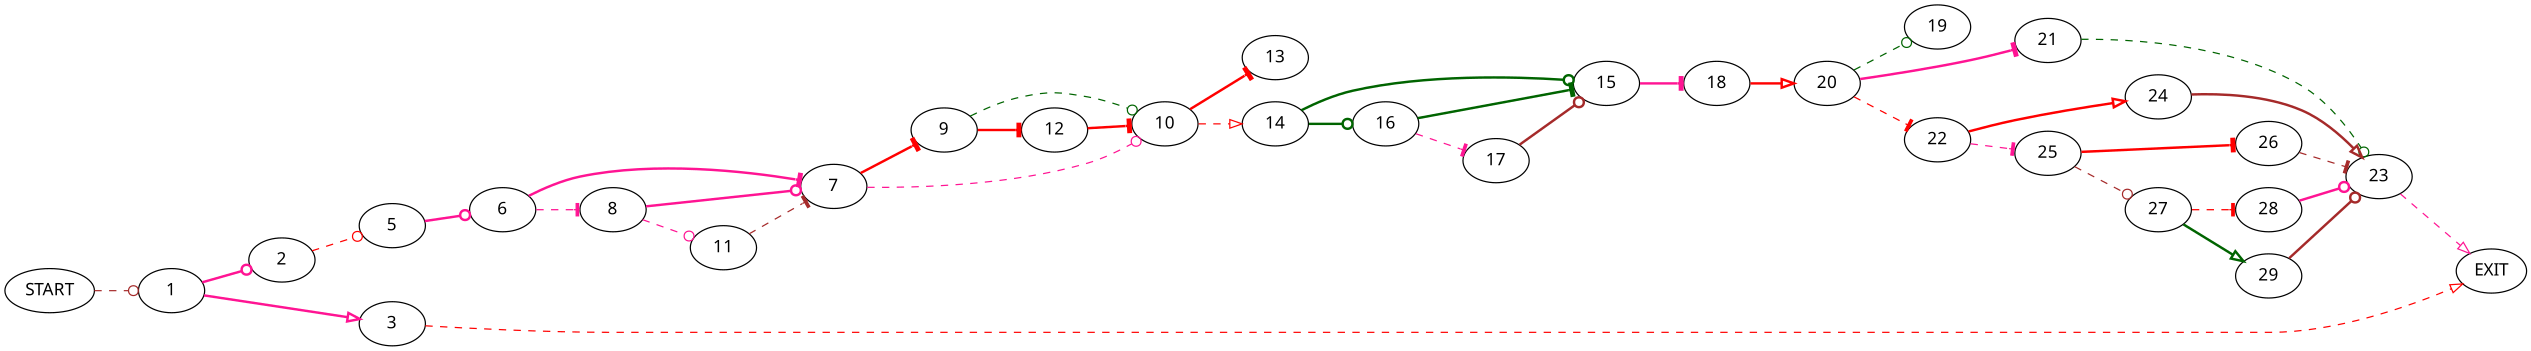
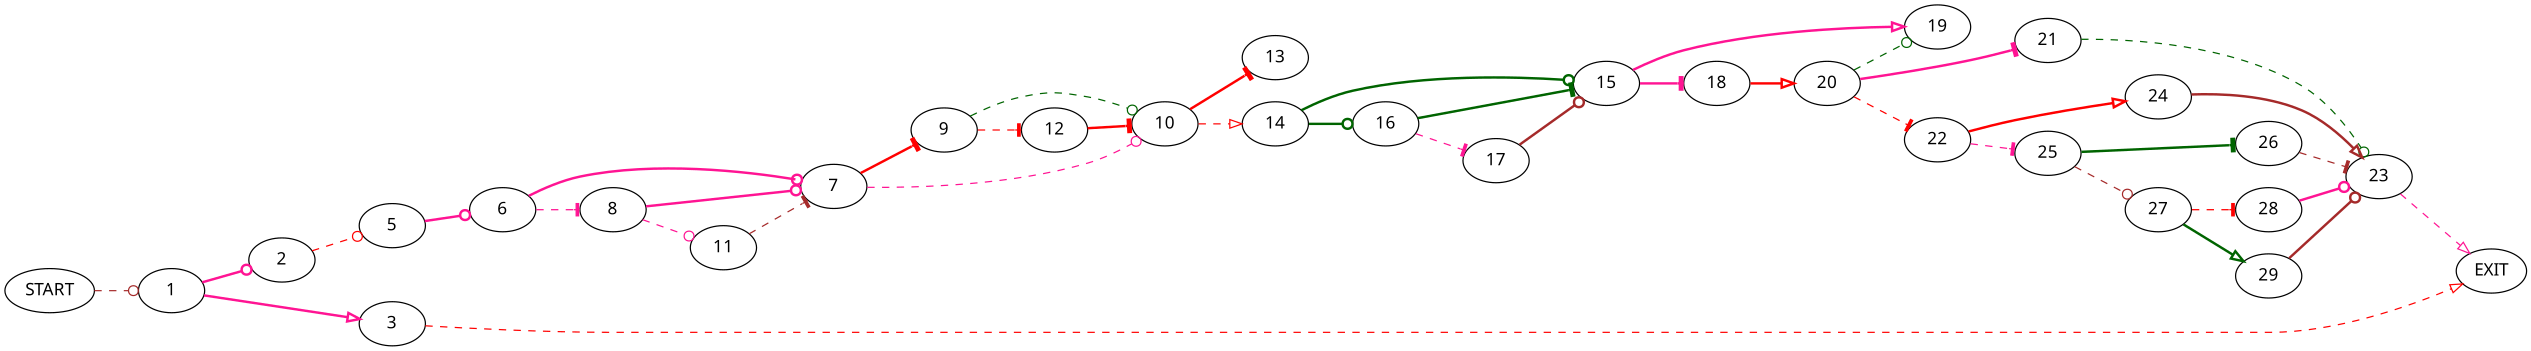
none -> (1760, 36)
(996, 130) -> (996, 130)
(2155, 149) -> (2155, 149)
(660, 169) -> (660, 169)
